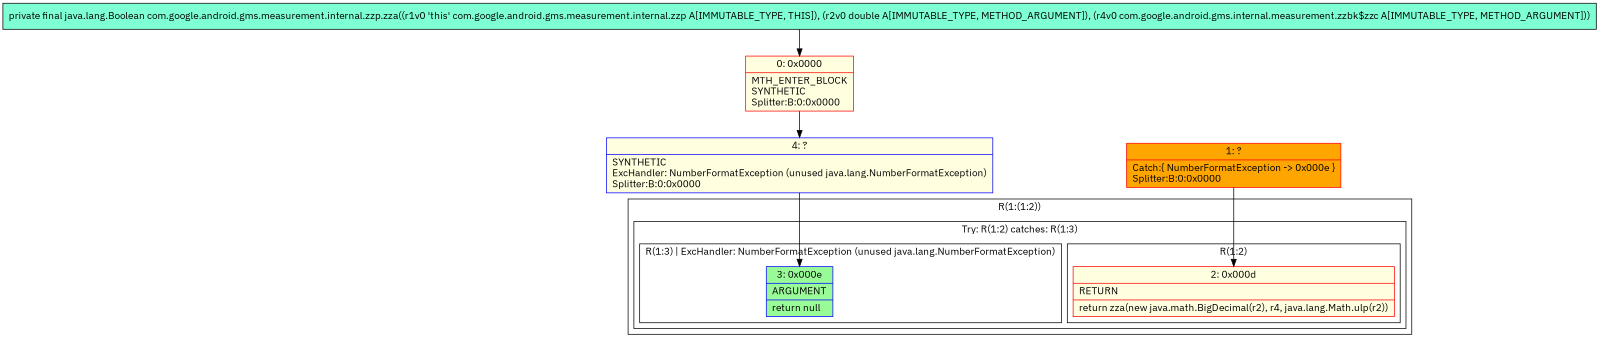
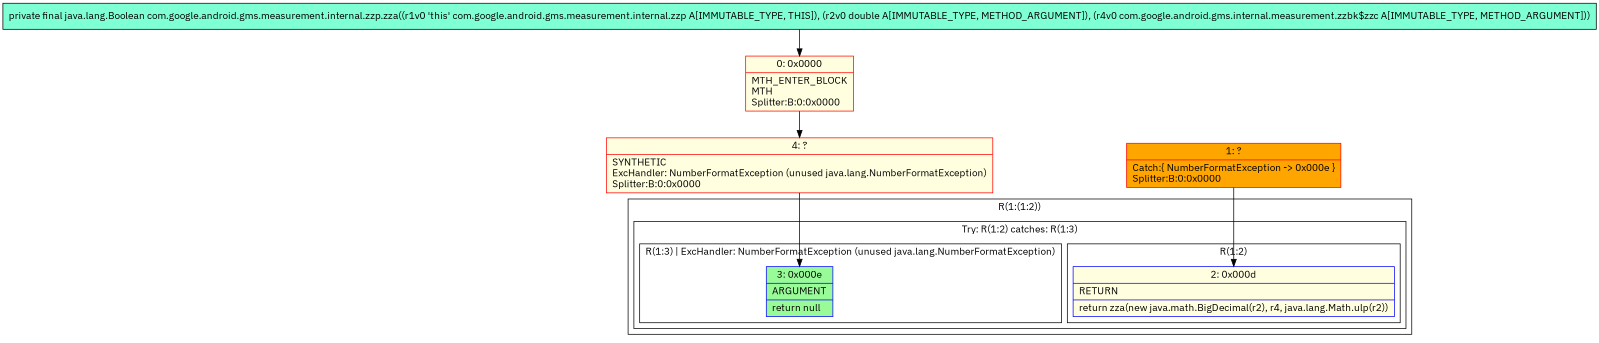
(779, 92) -> (762, 92)
(800, 165) -> (800, 165)
(1234, 292) -> (1234, 292)
